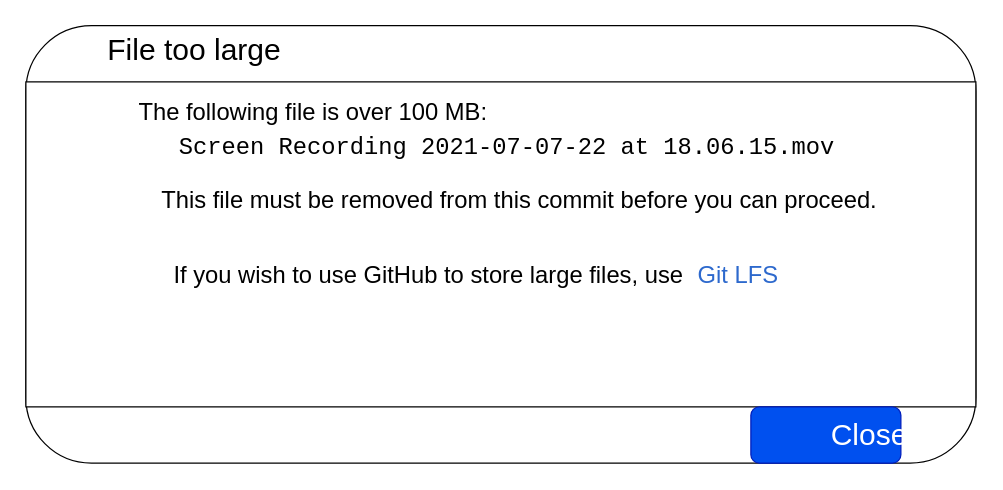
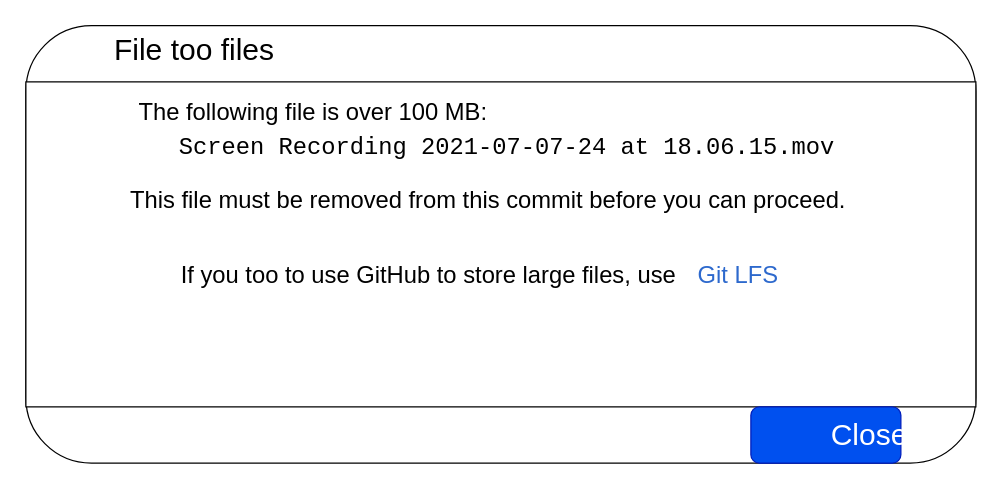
(194, 51) -> (194, 51)
(507, 148) -> (507, 148)
(519, 201) -> (488, 201)
(432, 276) -> (432, 276)
